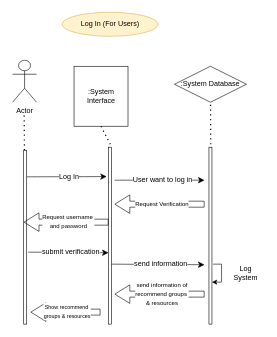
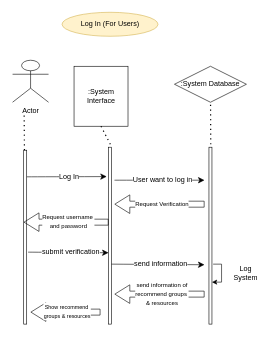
(24, 81) -> (30, 81)
